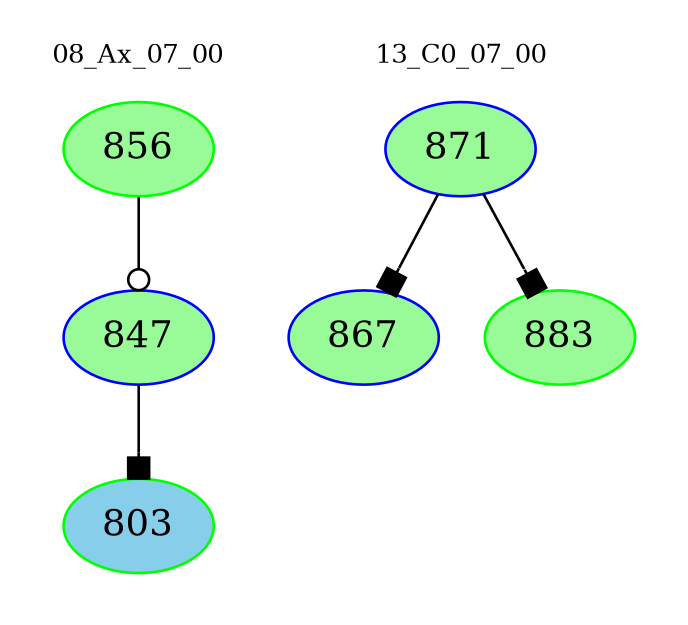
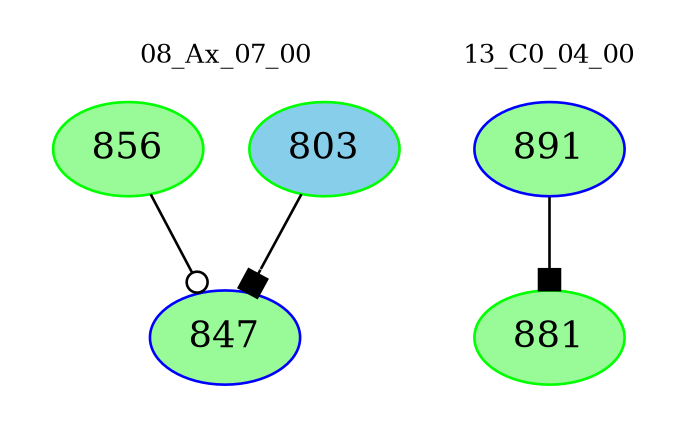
(462, 56) -> (550, 56)
(461, 149) -> (550, 149)
(364, 338) -> none
(560, 338) -> (550, 338)
(139, 419) -> (281, 232)
